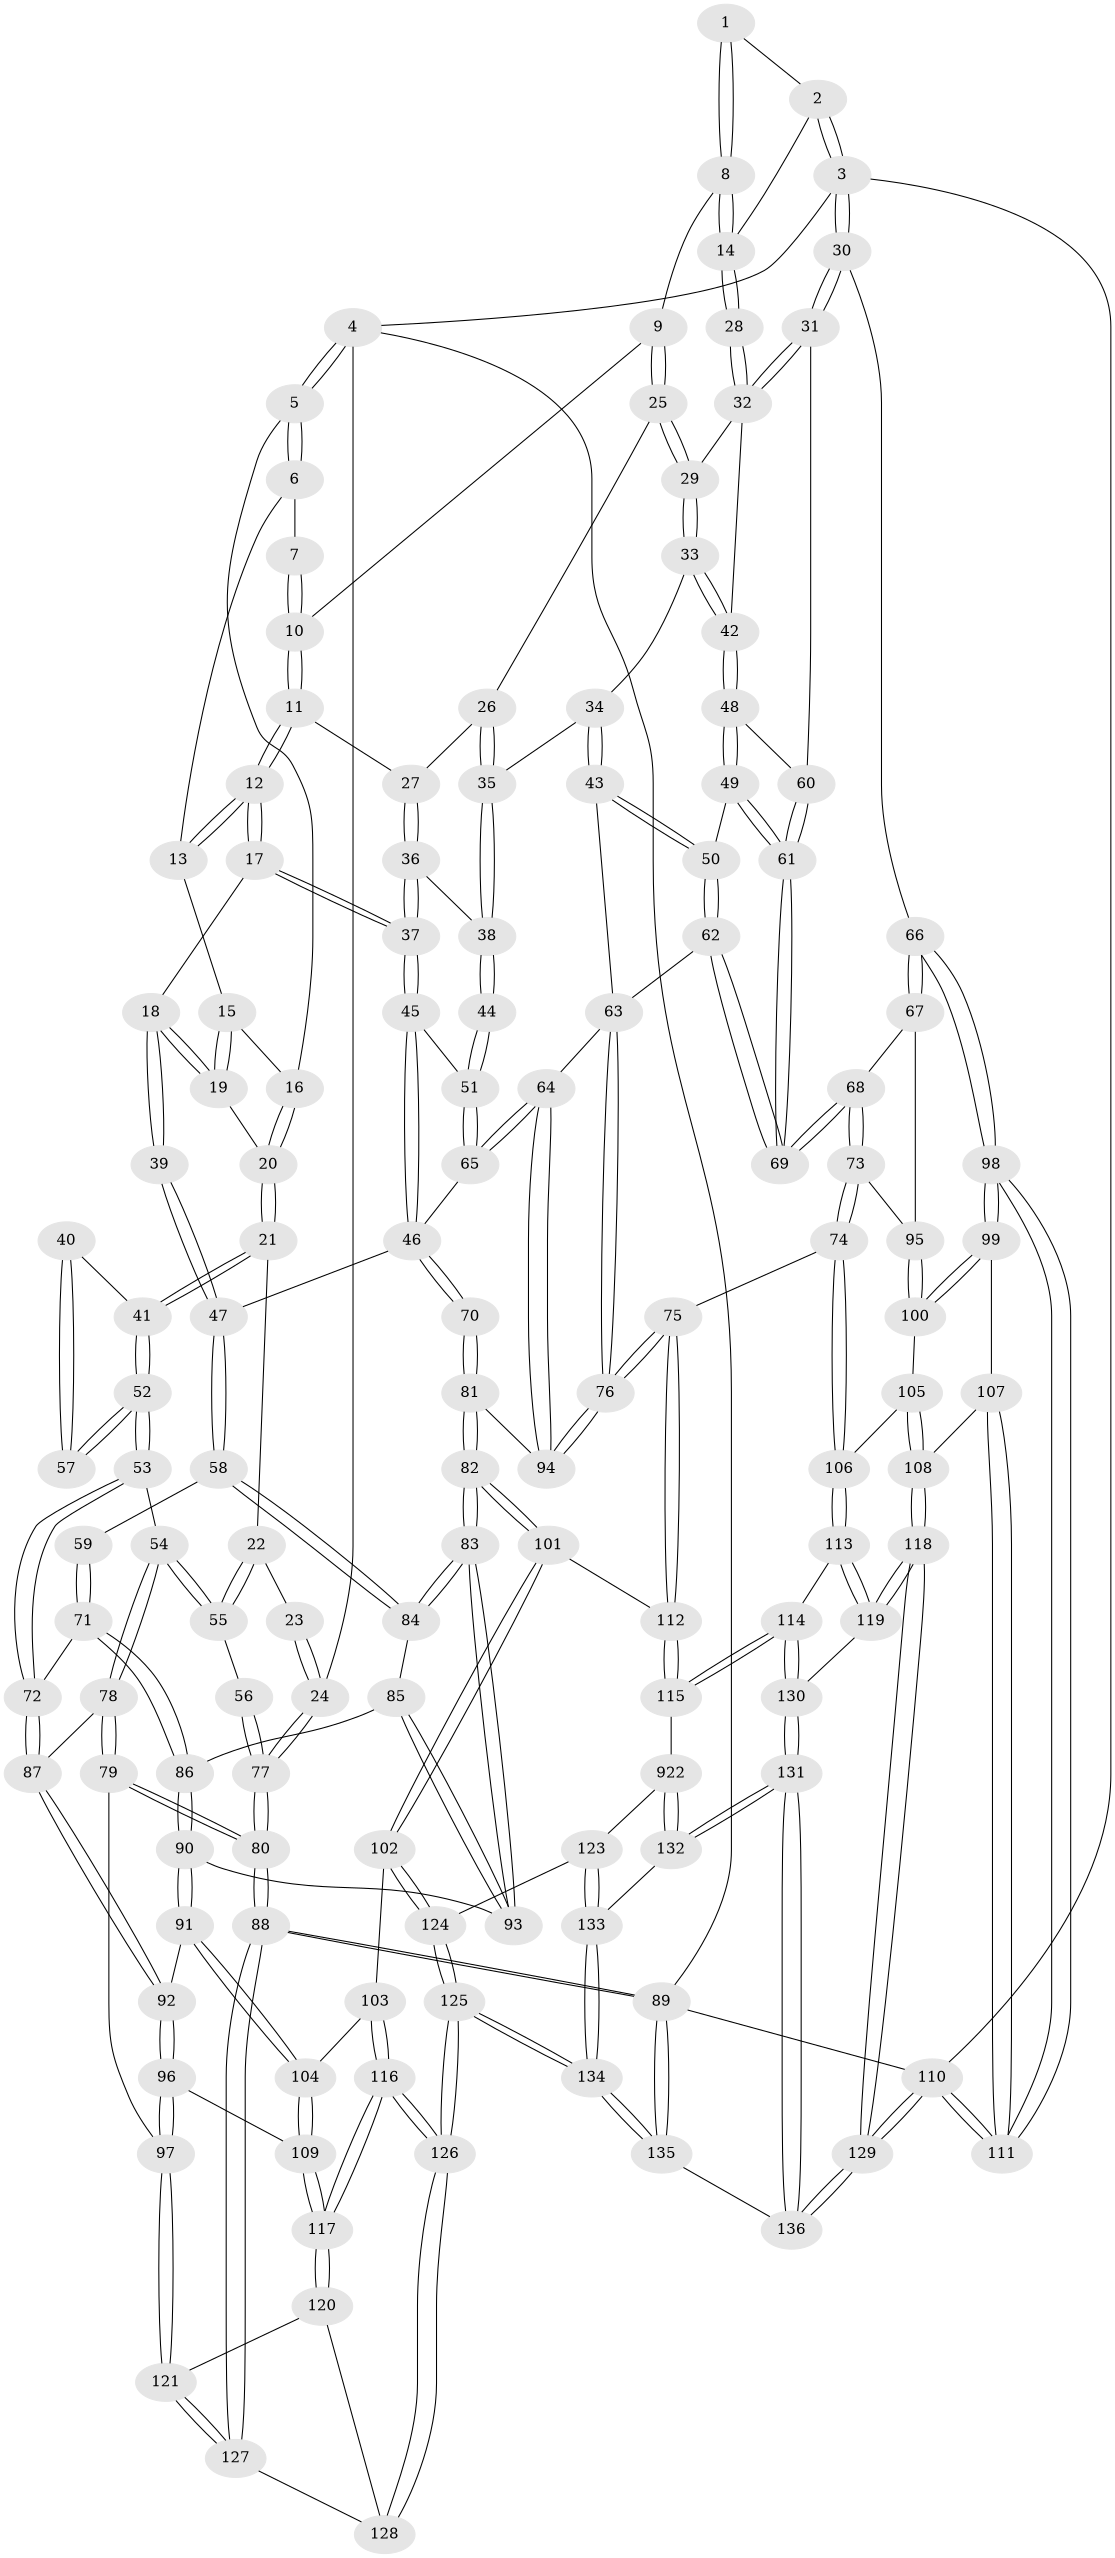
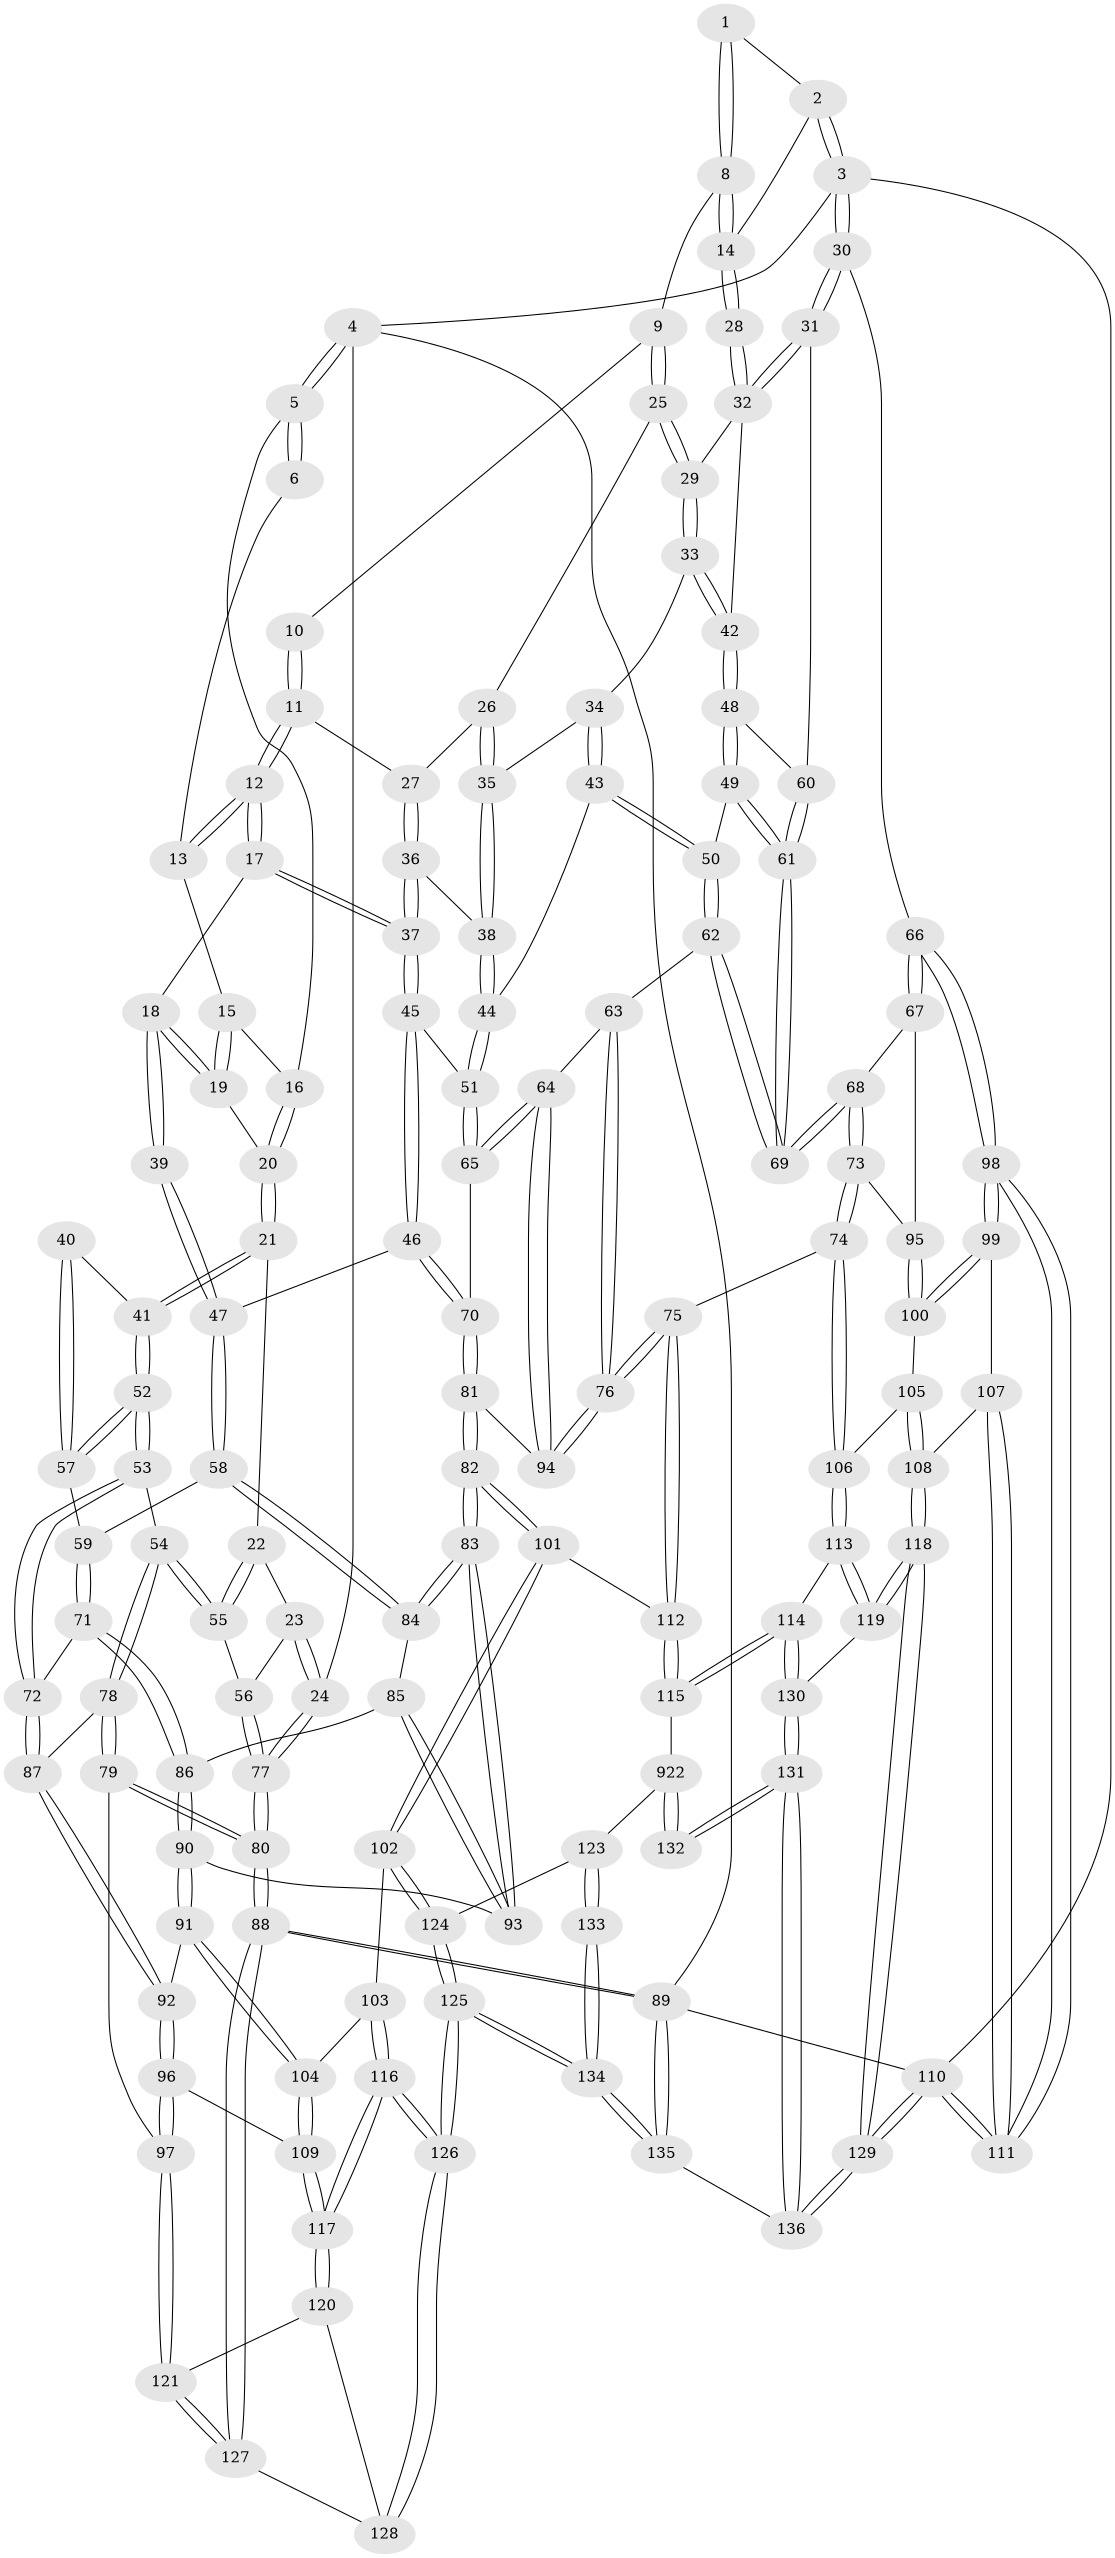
(295, 556) -> none
(605, 898) -> (551, 902)
(441, 1203) -> (470, 1241)
none -> (75, 1507)
none -> (269, 1659)
(631, 1888) -> none
